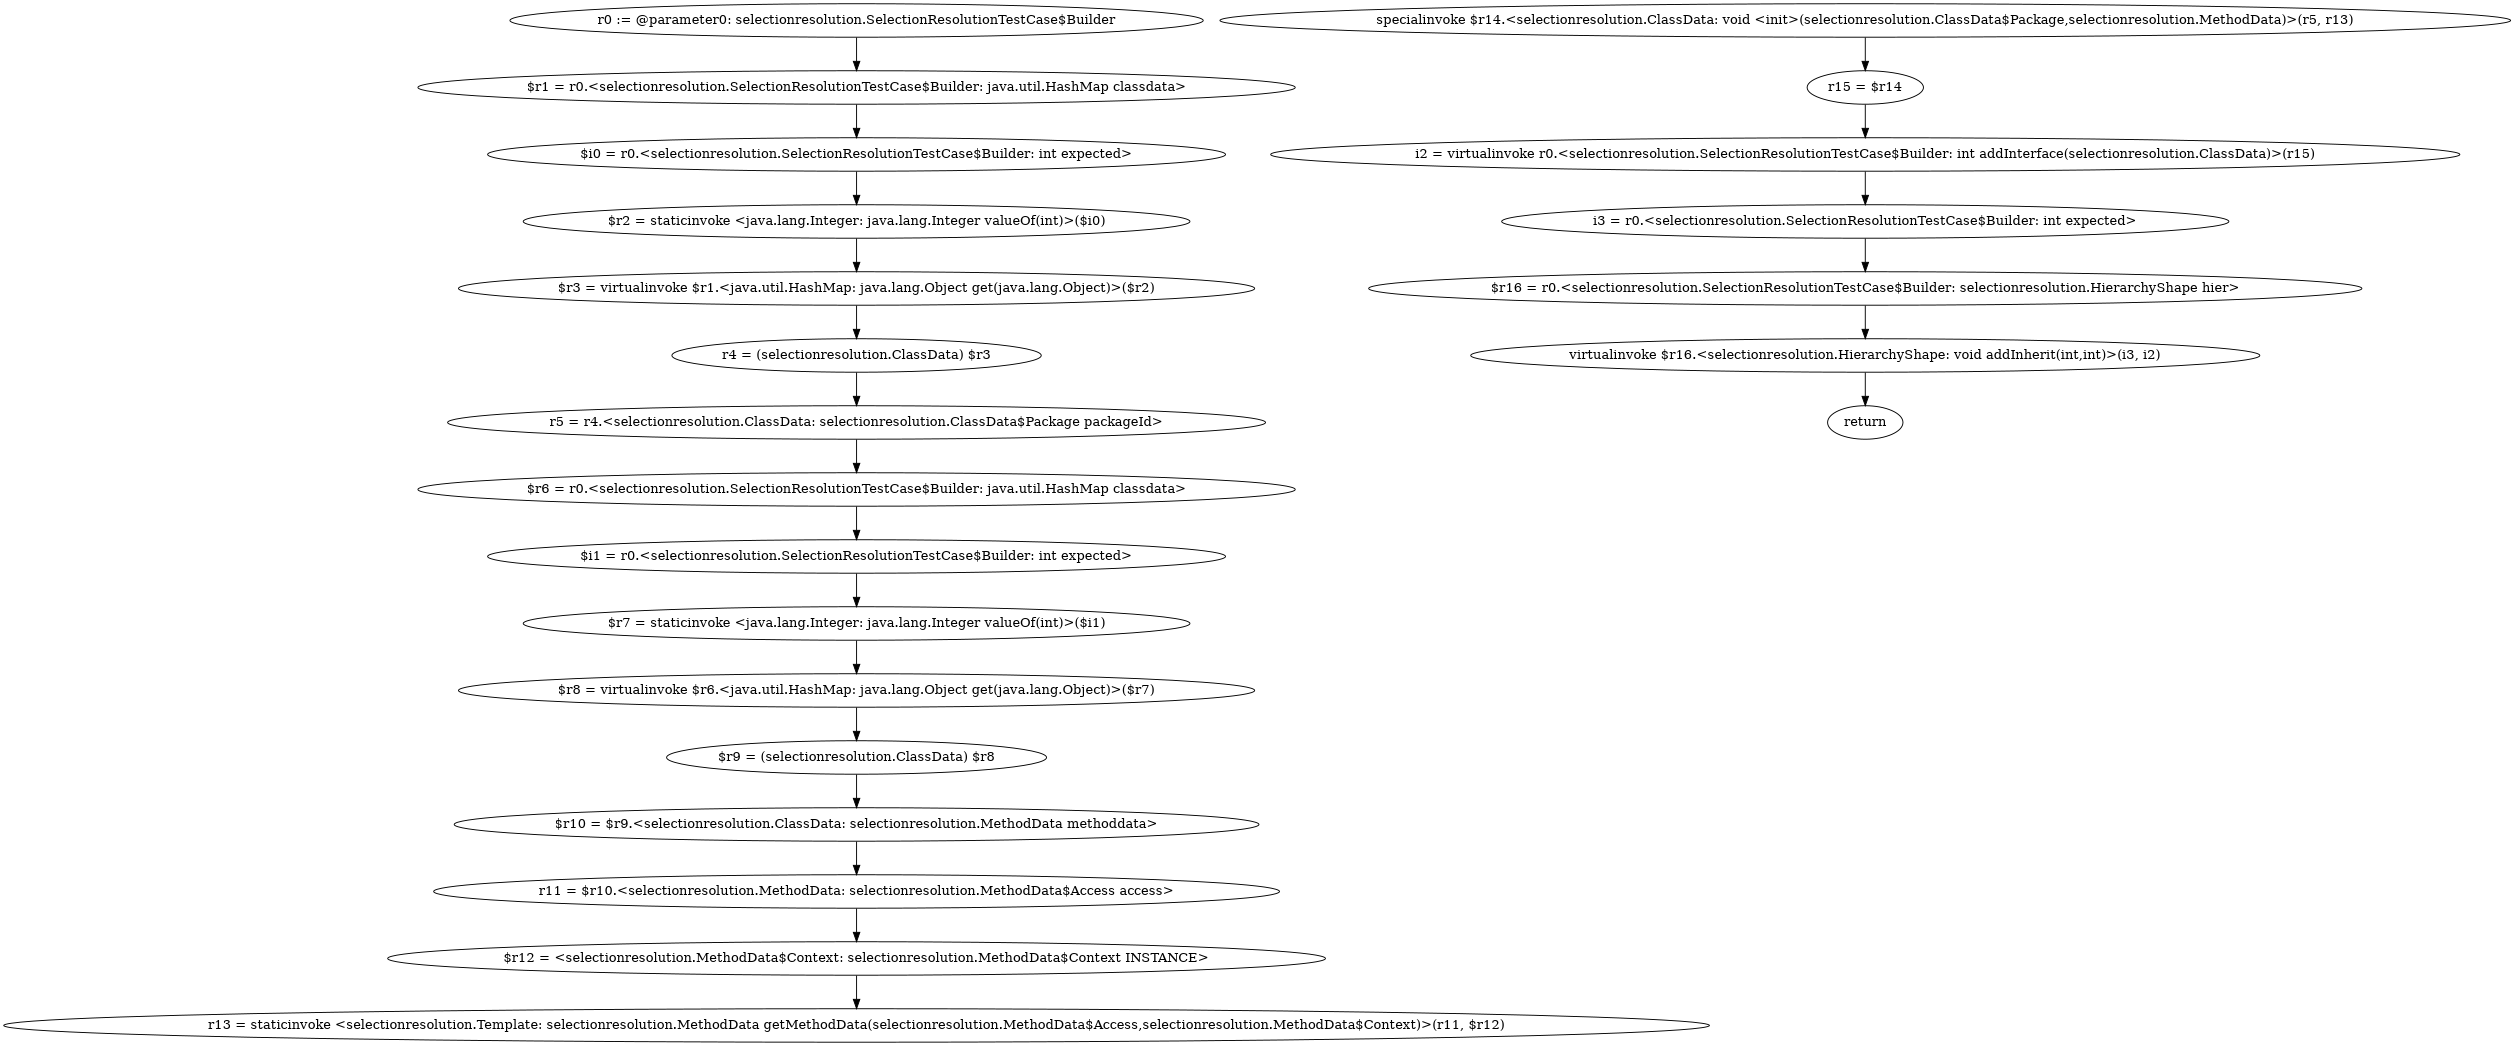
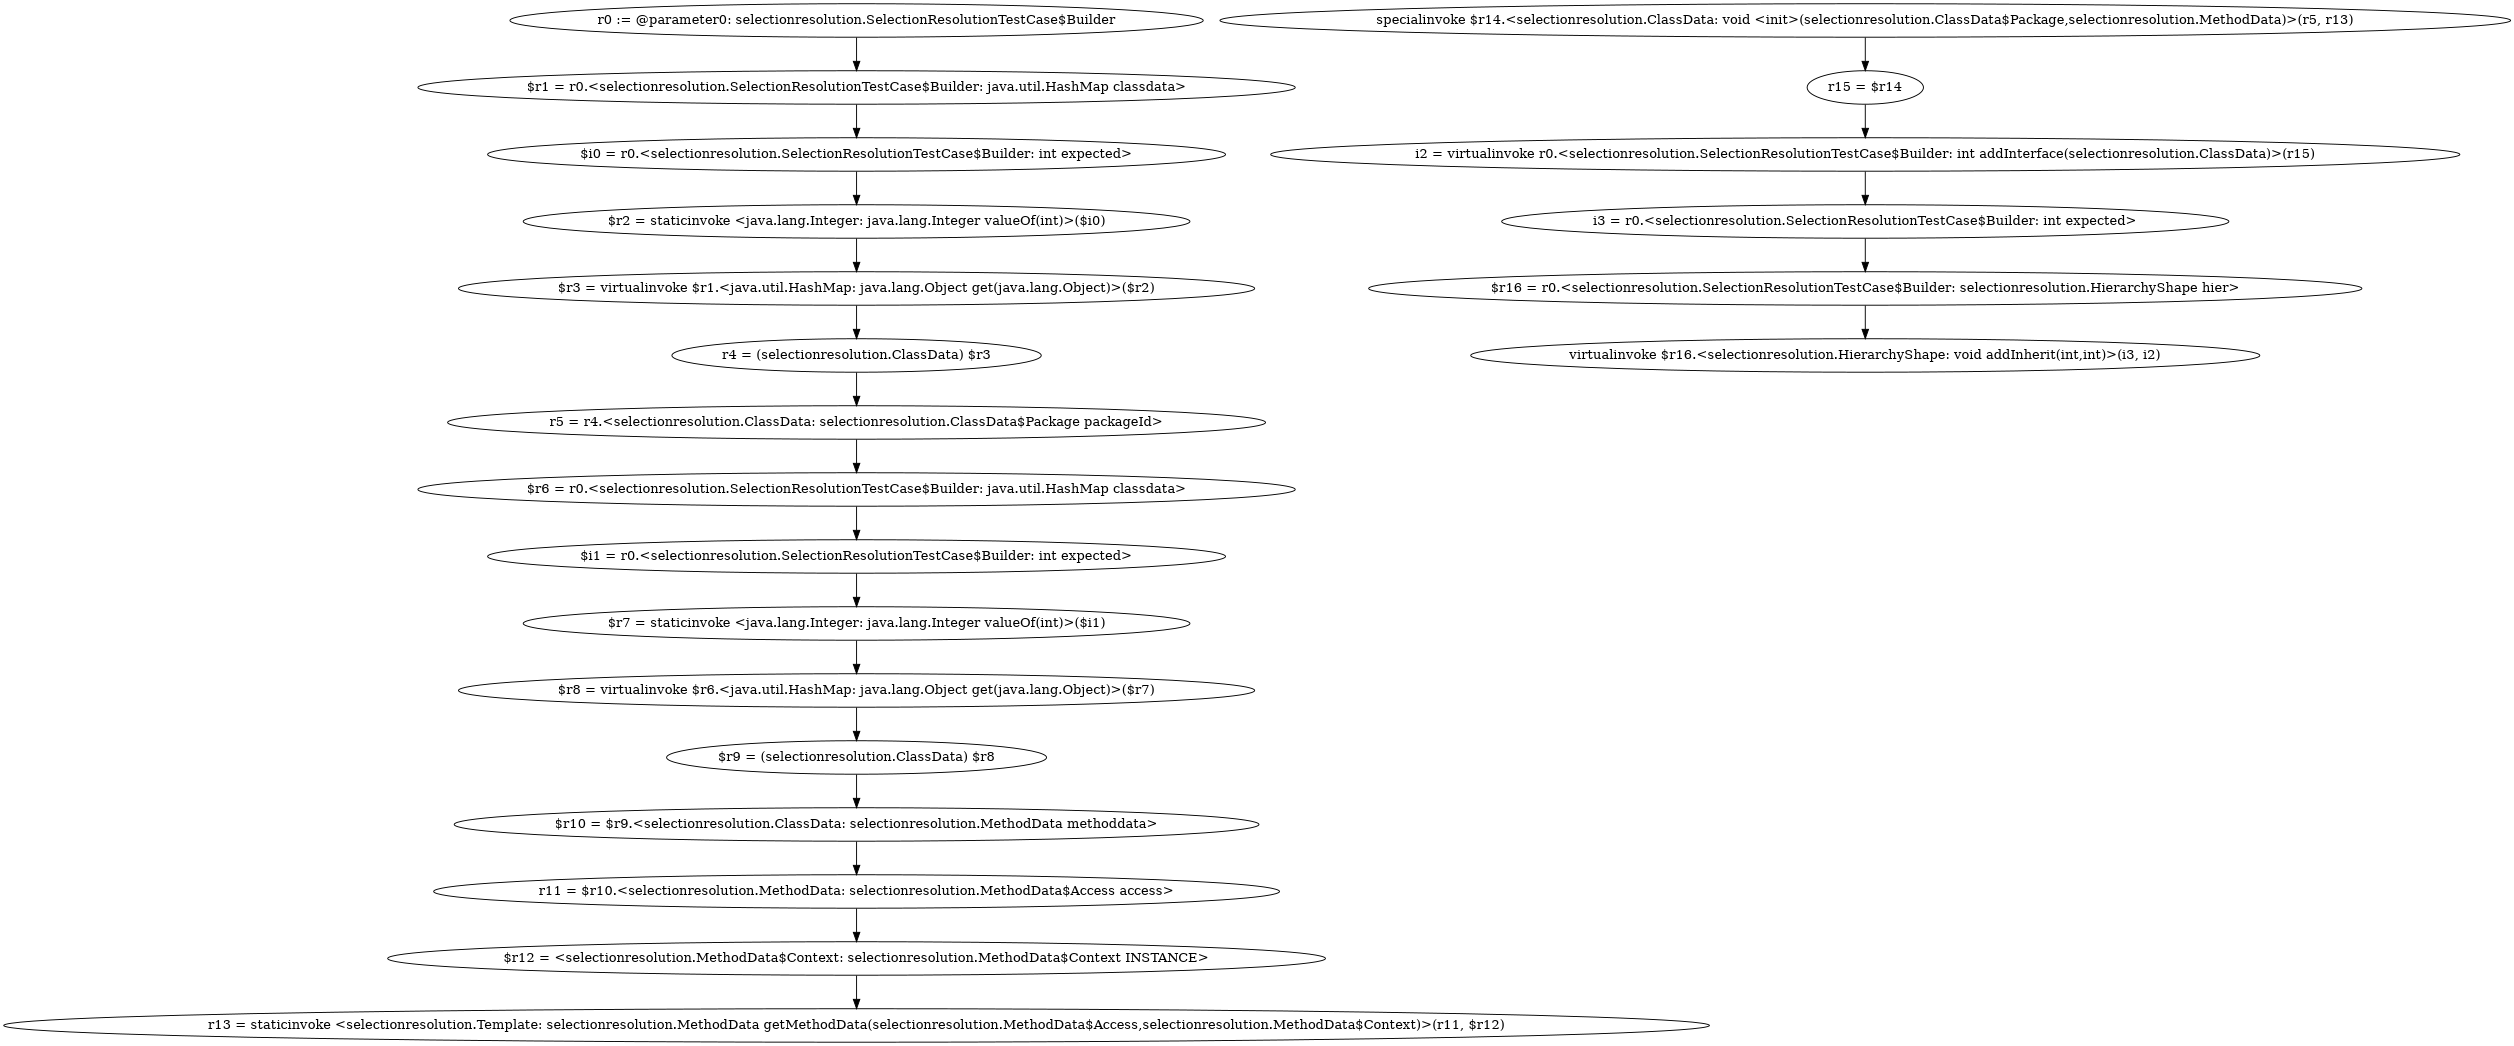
(1865, 422) -> none
